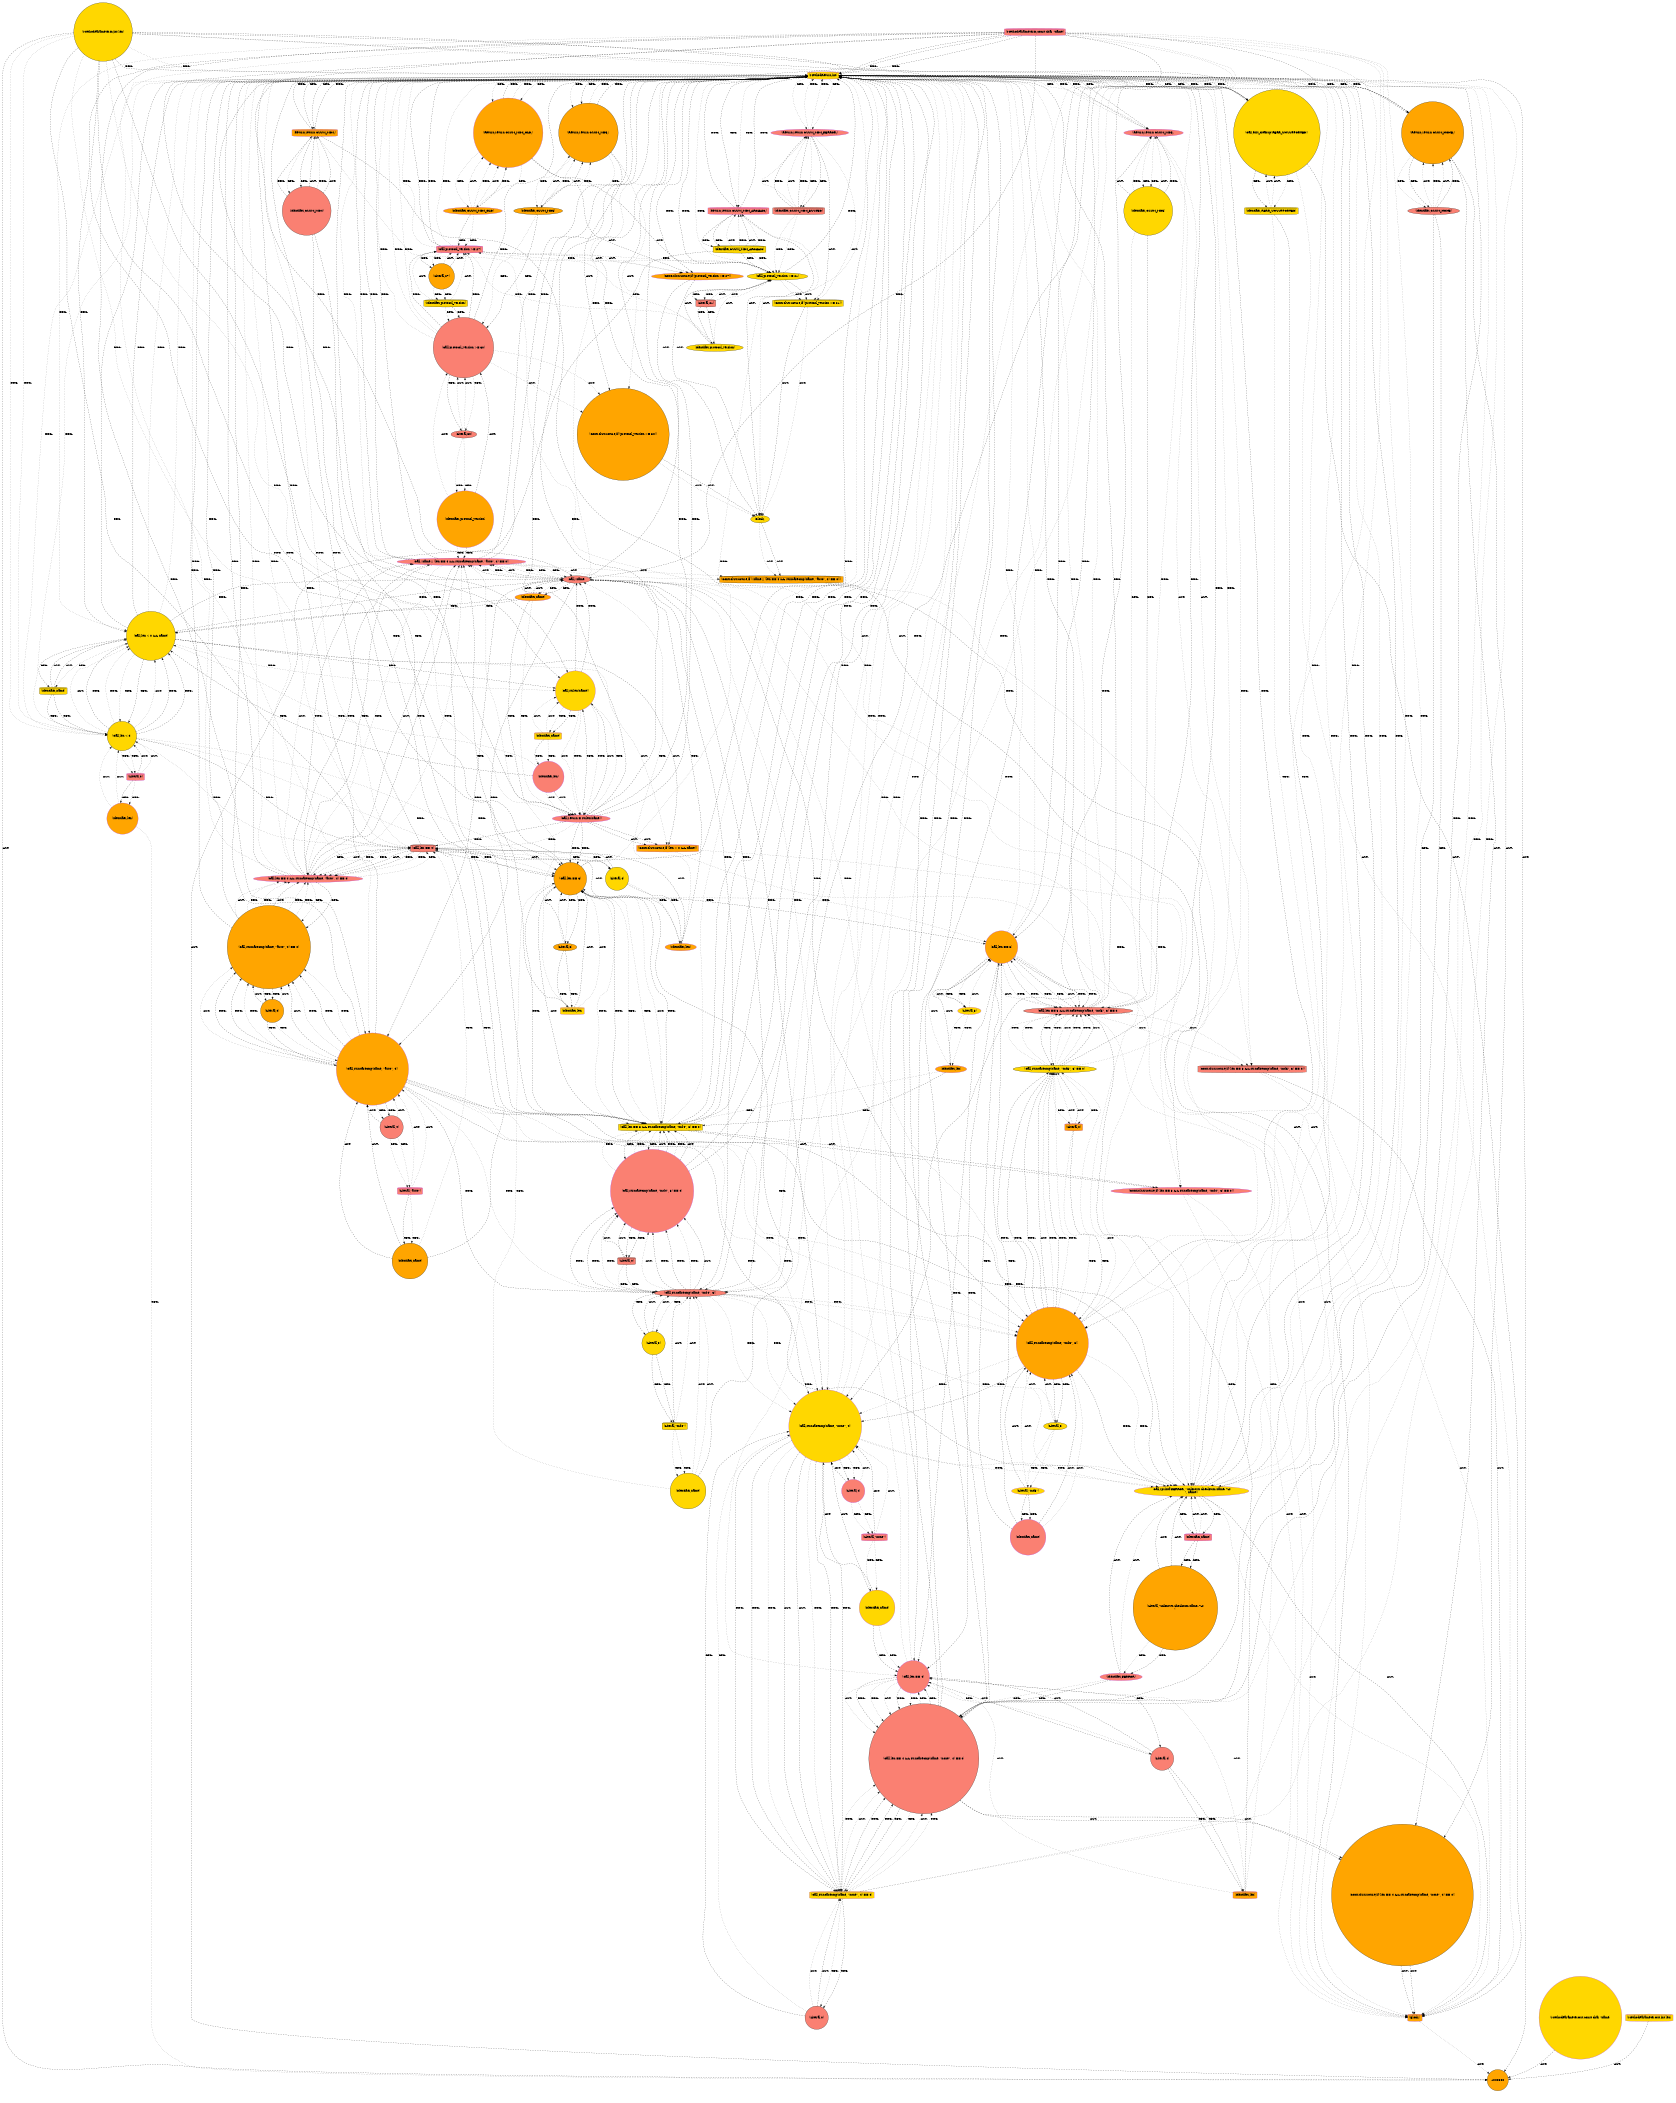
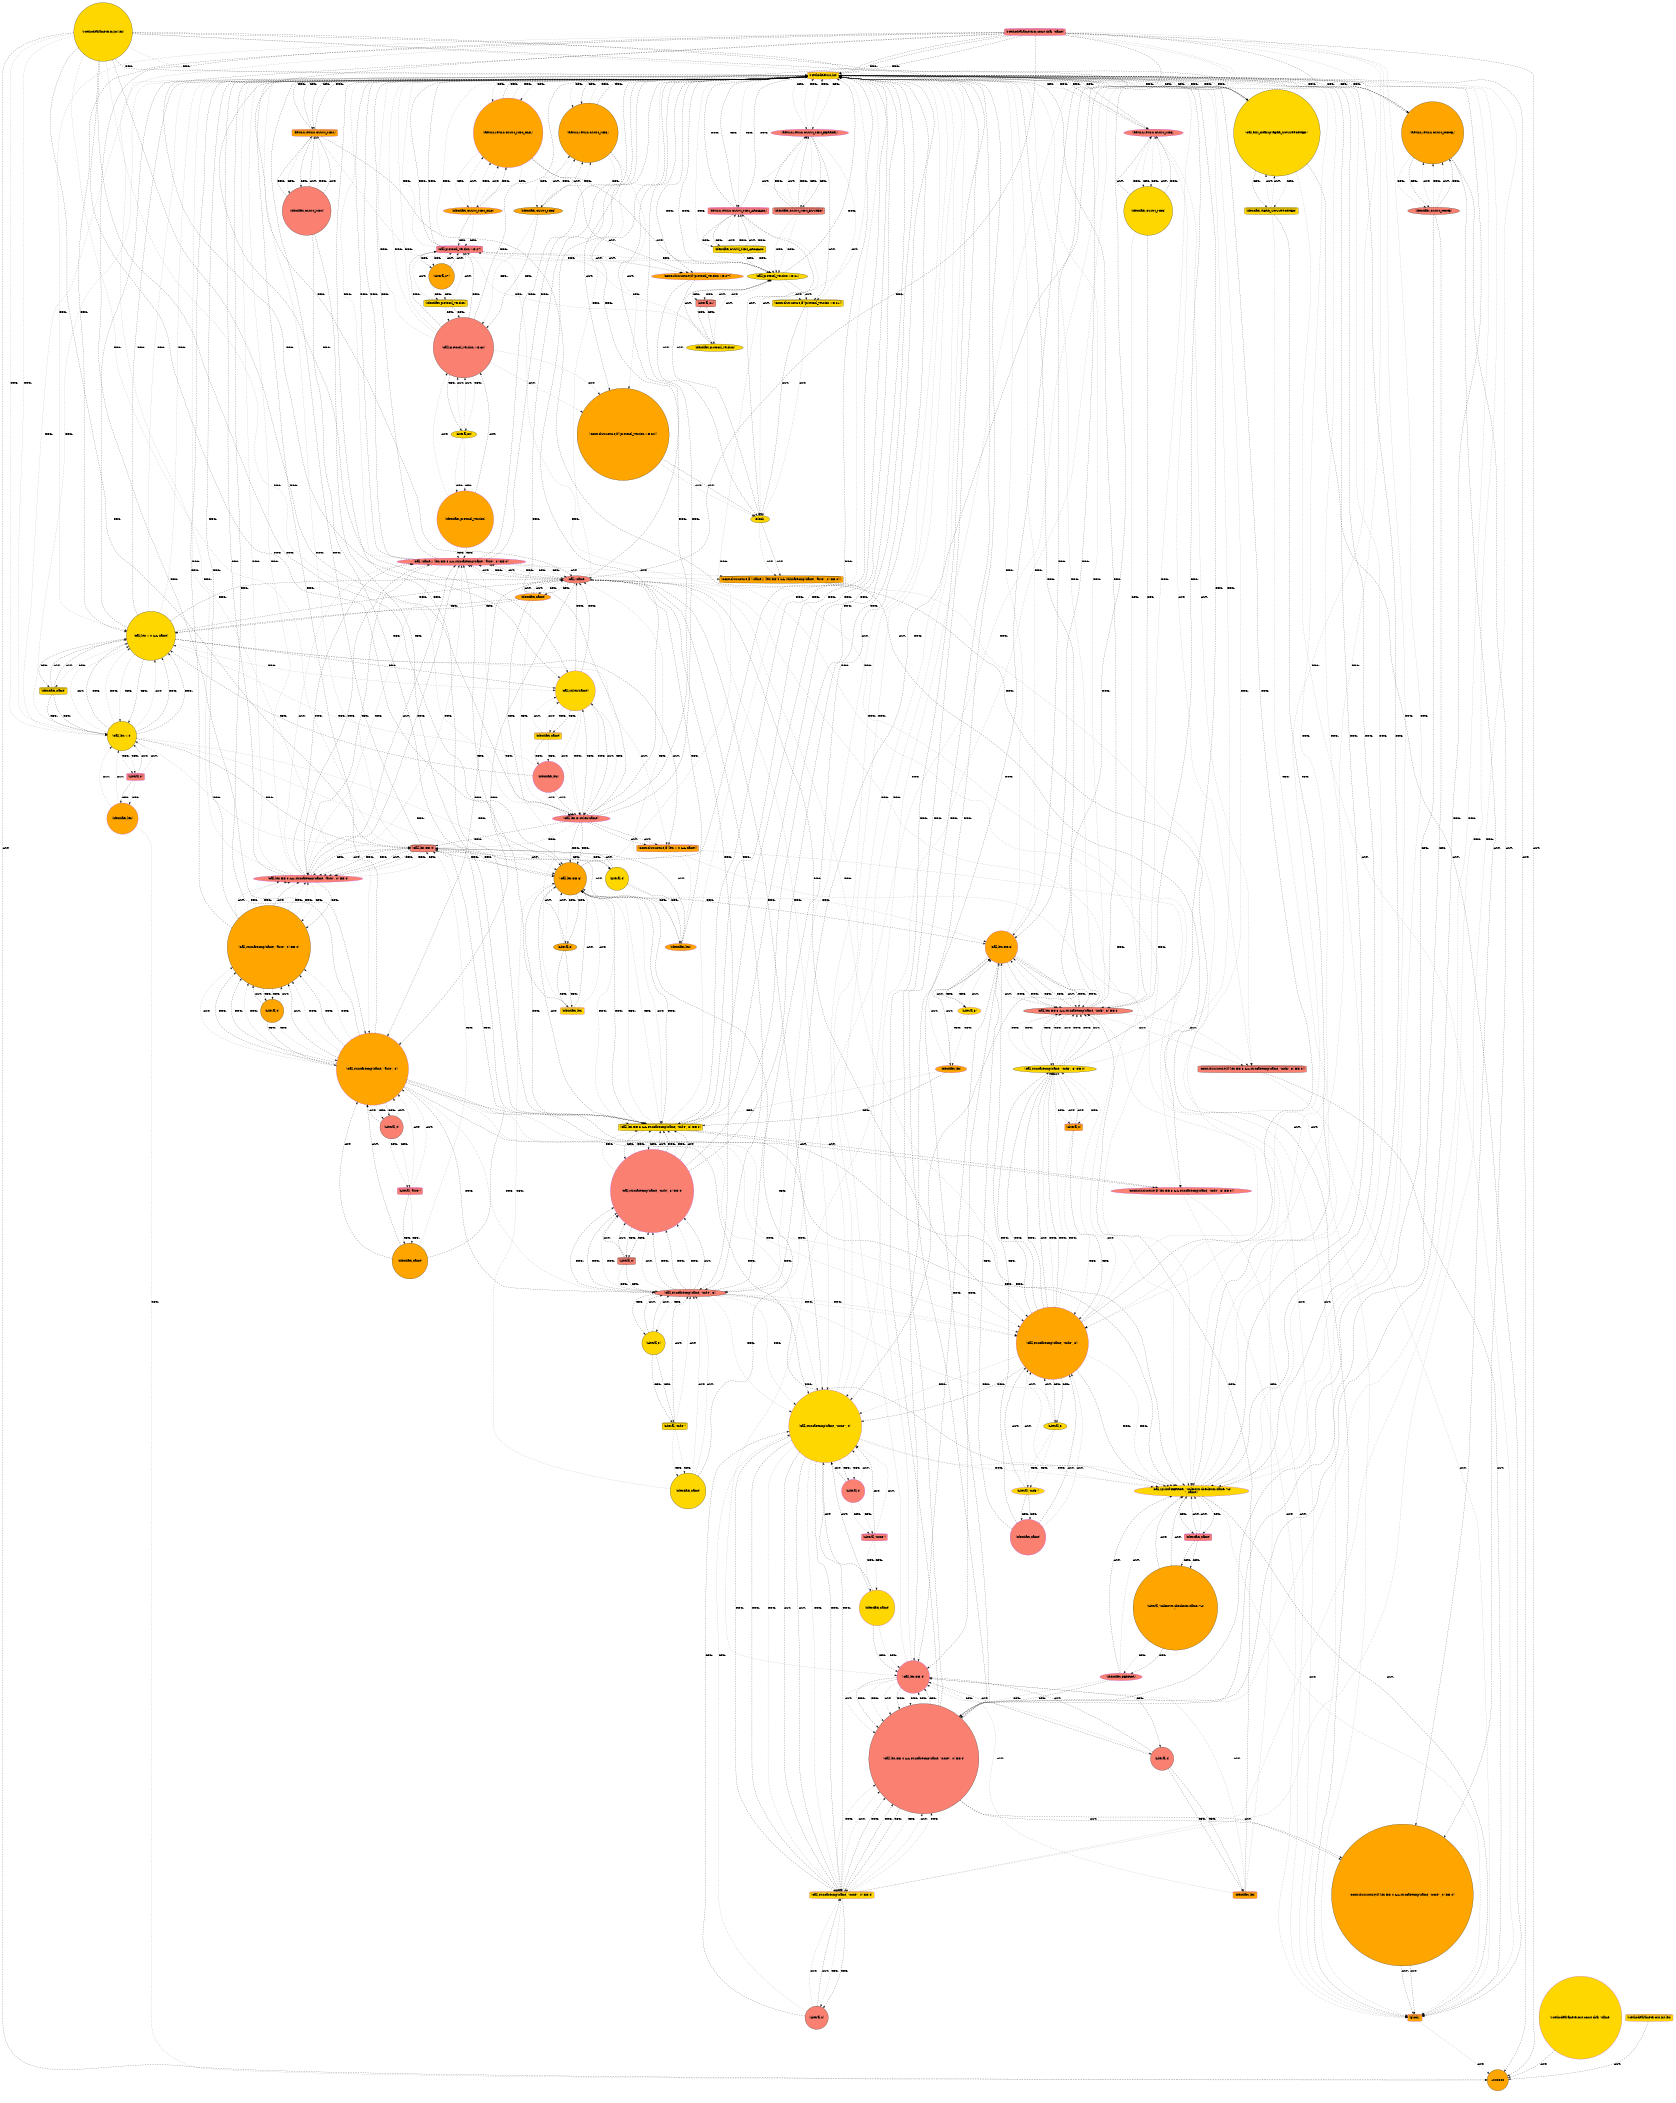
(464, 434) -> (464, 434)
(581, 819) -> (581, 819)
(191, 1642) -> (1533, 845)
